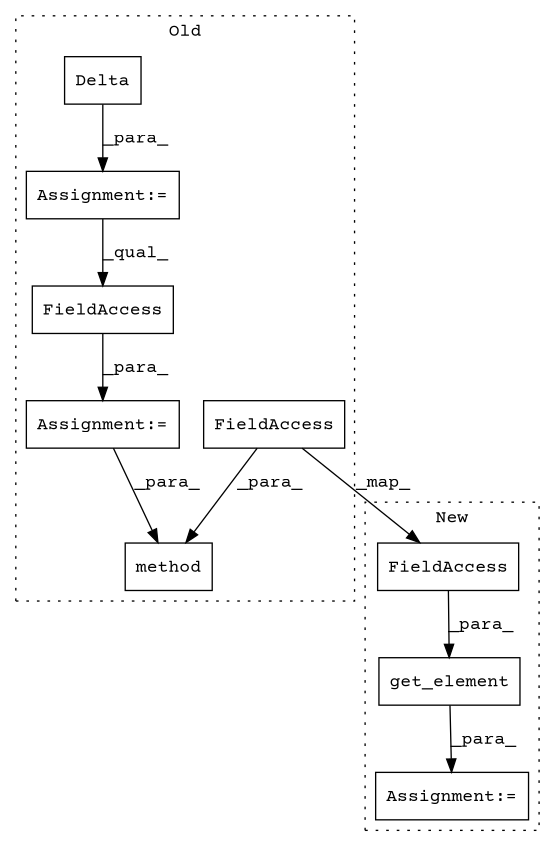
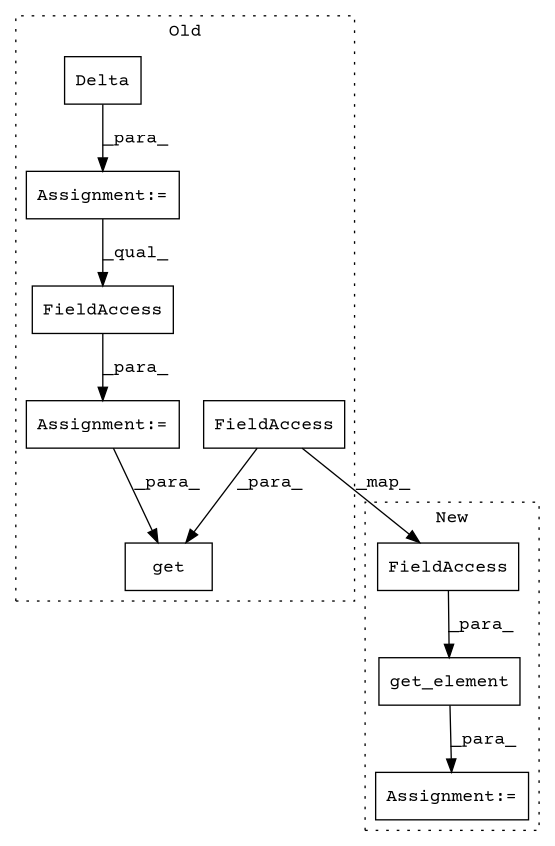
(169, 567) -> (169, 567)
